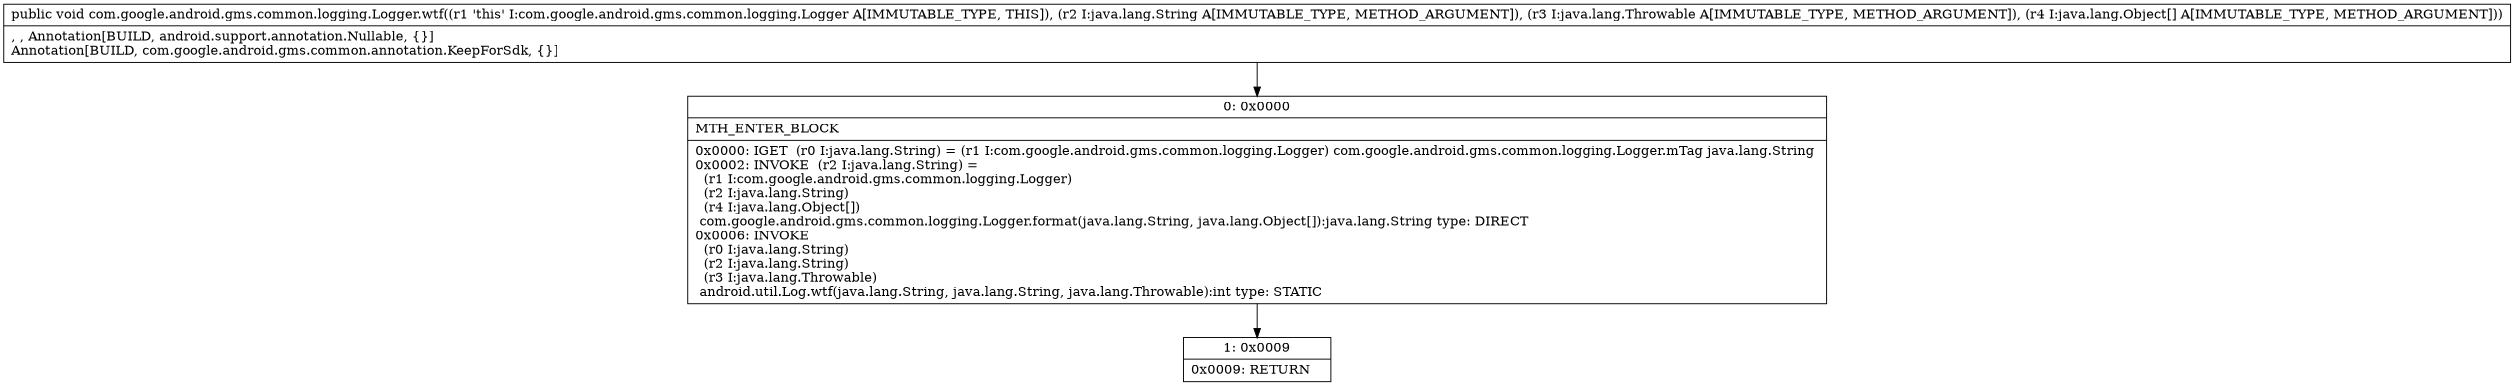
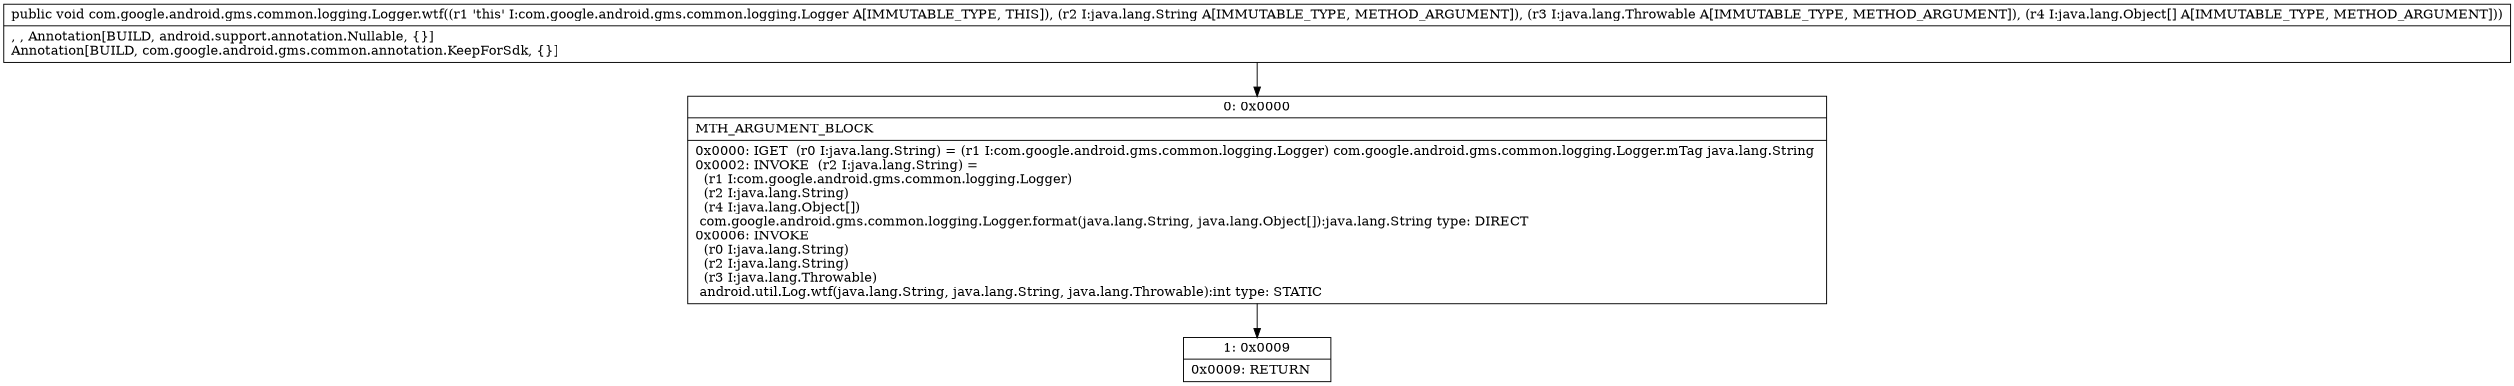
(768, 129) -> (784, 129)
